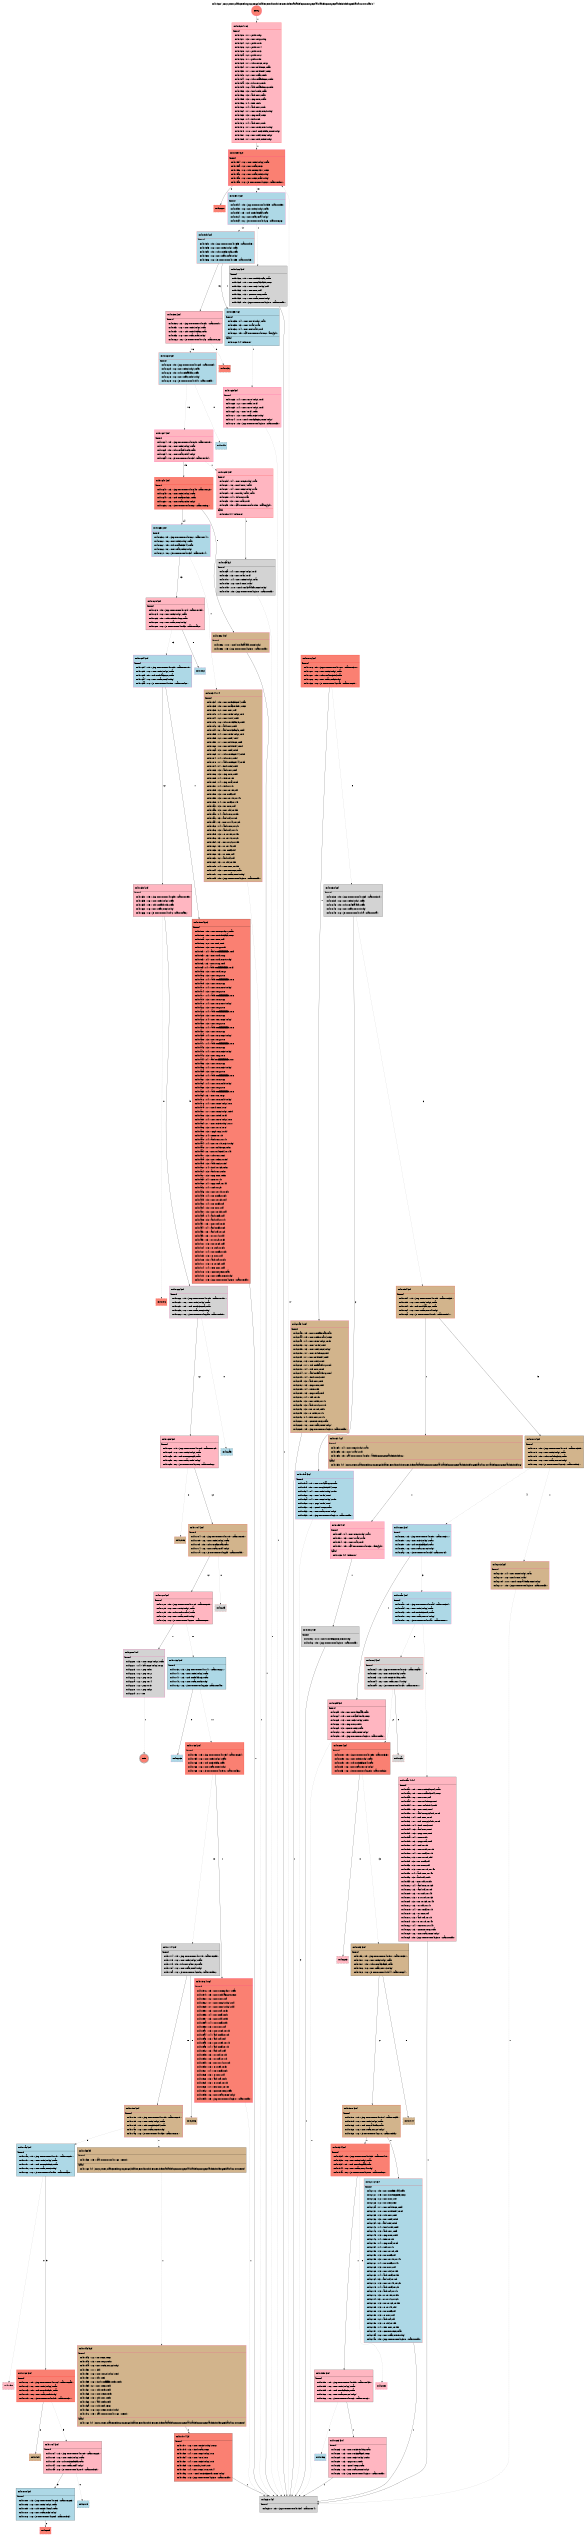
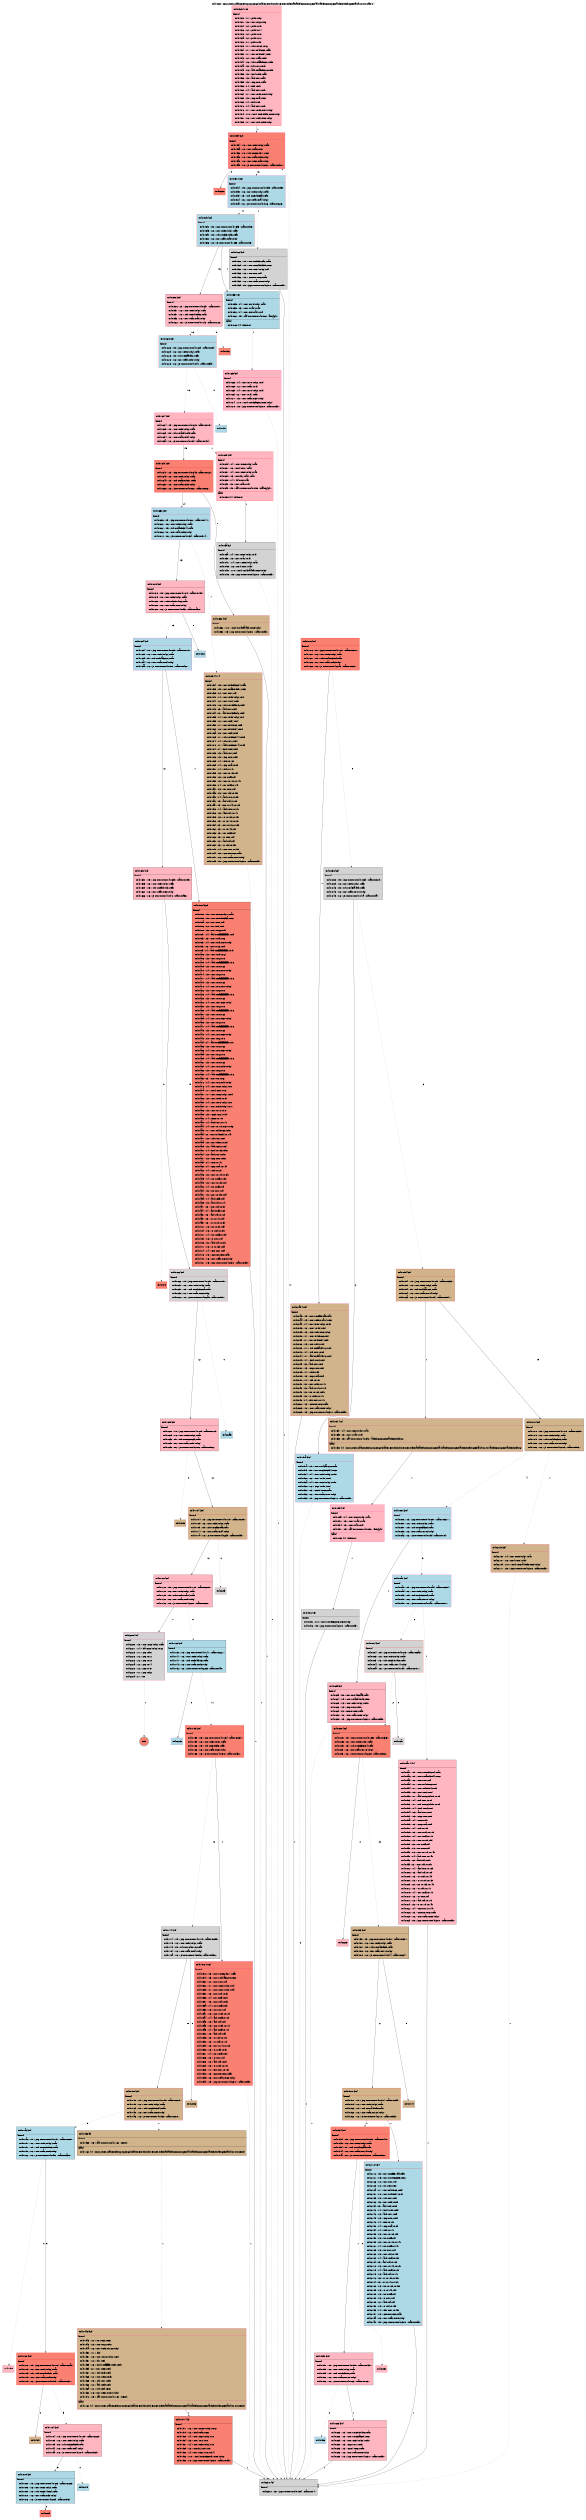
(257, 11) -> none
